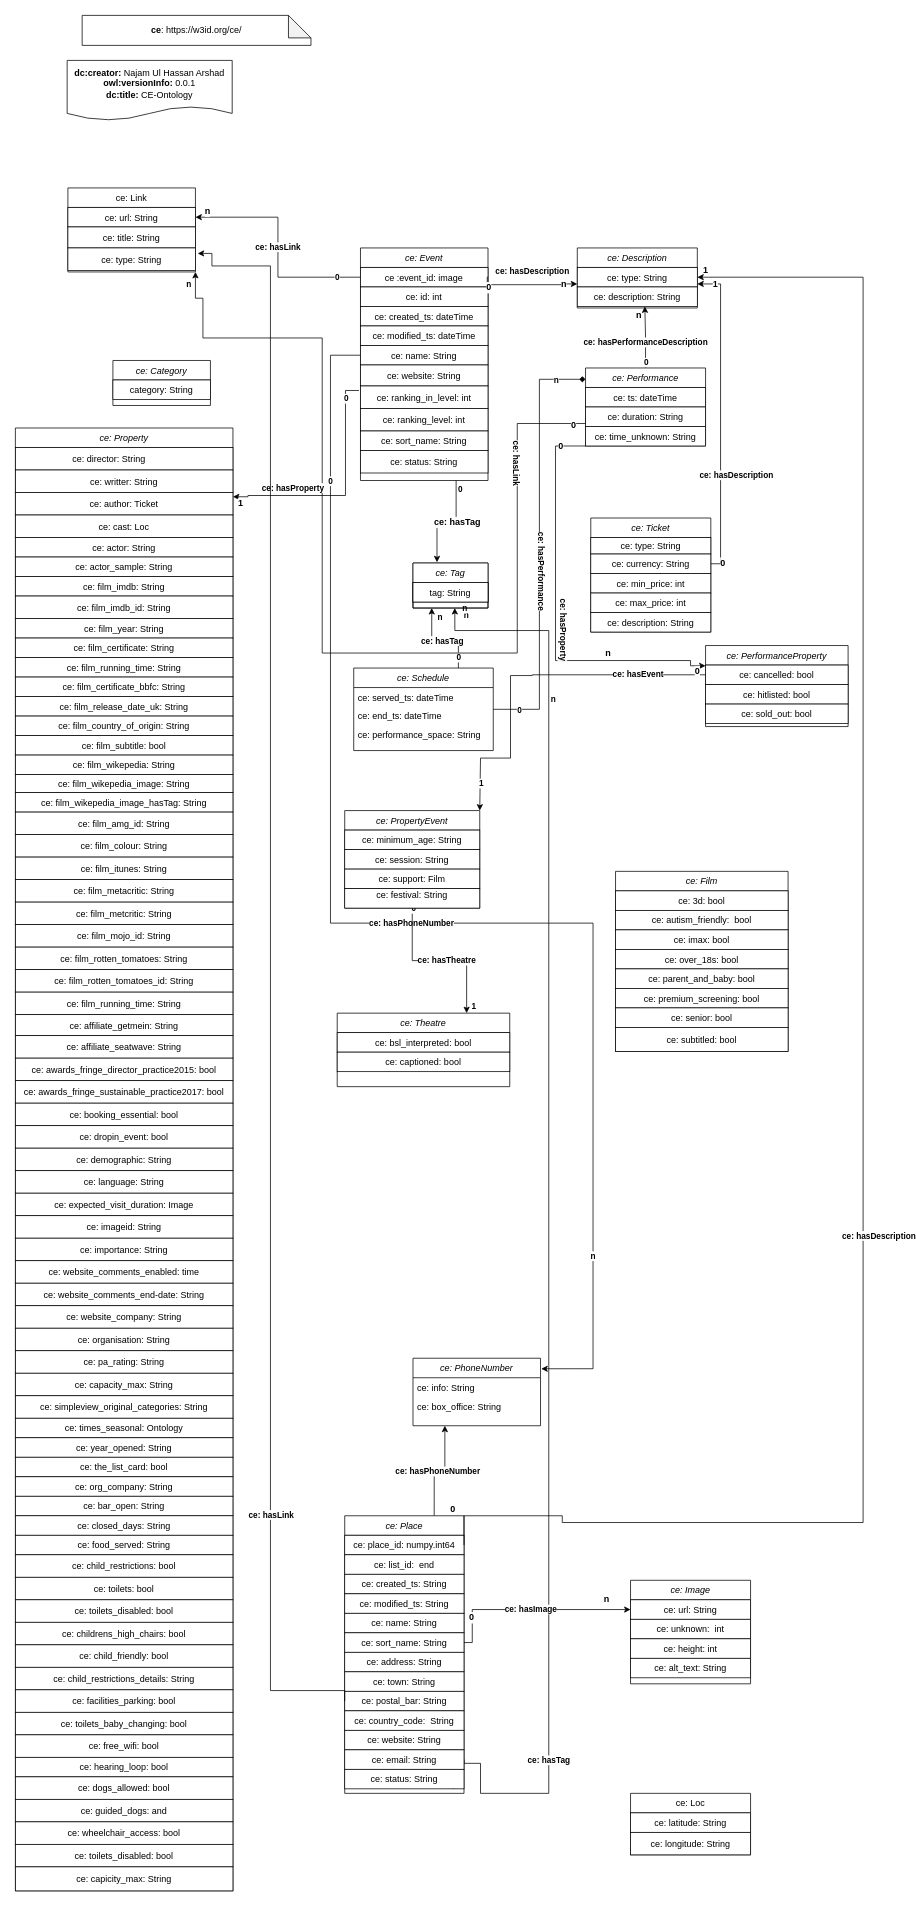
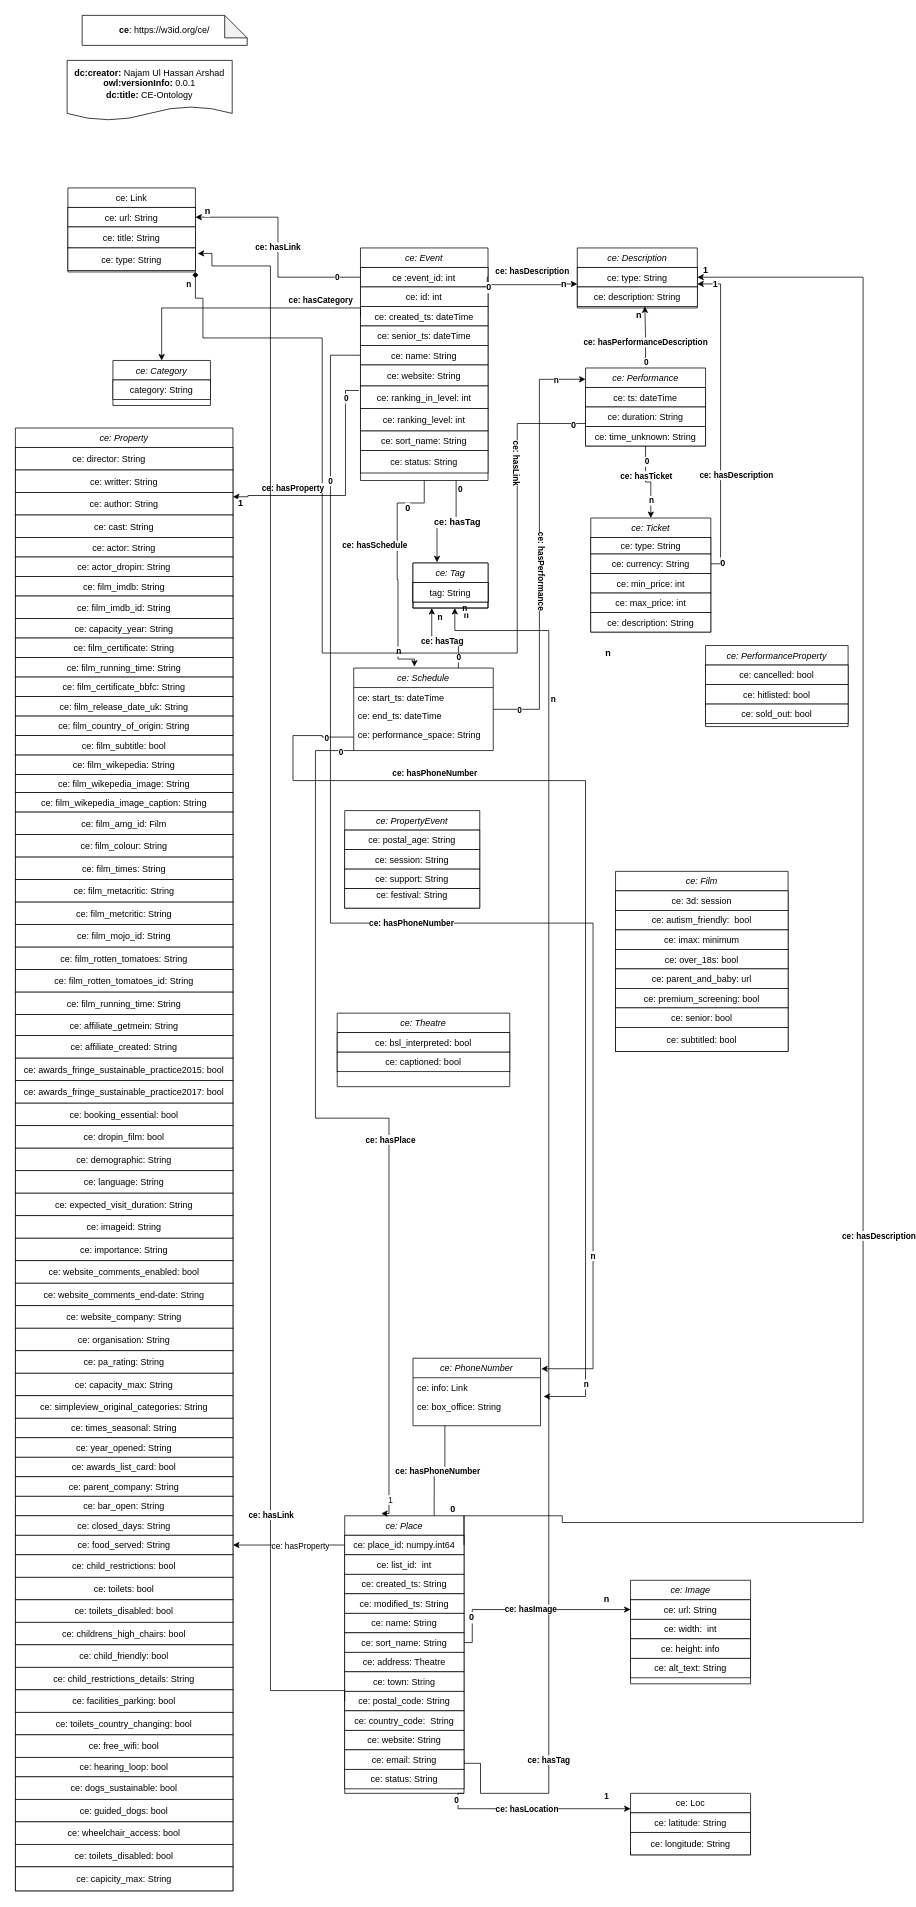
(197, 30) -> (165, 30)
(195, 278) -> (195, 279)
(424, 278) -> (424, 278)
none -> (162, 331)
(424, 336) -> (424, 336)
(578, 379) -> (579, 379)
none -> (645, 482)
(124, 504) -> (124, 504)
(124, 527) -> (124, 527)
none -> (397, 536)
(124, 567) -> (124, 567)
(555, 623) -> none
(124, 629) -> (124, 629)
(565, 675) -> none
(410, 698) -> (407, 698)
(124, 803) -> (124, 803)
(124, 824) -> (124, 824)
(412, 840) -> (412, 840)
(124, 869) -> (124, 869)
(412, 879) -> (412, 879)
(701, 901) -> (701, 901)
none -> (315, 918)
(701, 940) -> (701, 940)
none -> (585, 959)
(437, 960) -> none
(701, 979) -> (701, 979)
(124, 1047) -> (124, 1047)
(124, 1070) -> (124, 1070)
(124, 1137) -> (124, 1137)
(124, 1205) -> (124, 1205)
(124, 1272) -> (124, 1272)
(450, 1388) -> (445, 1388)
(124, 1428) -> (124, 1428)
(445, 1432) -> (445, 1430)
(124, 1467) -> (124, 1467)
(124, 1487) -> (124, 1487)
none -> (301, 1545)
(404, 1565) -> (404, 1565)
(690, 1629) -> (690, 1629)
(690, 1649) -> (690, 1649)
(404, 1662) -> (404, 1662)
(404, 1701) -> (404, 1701)
(124, 1724) -> (124, 1724)
(124, 1788) -> (124, 1788)
none -> (535, 1808)
(124, 1811) -> (124, 1811)
